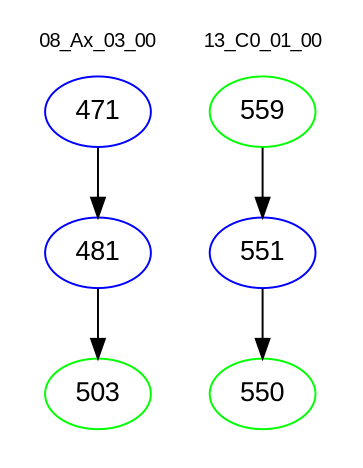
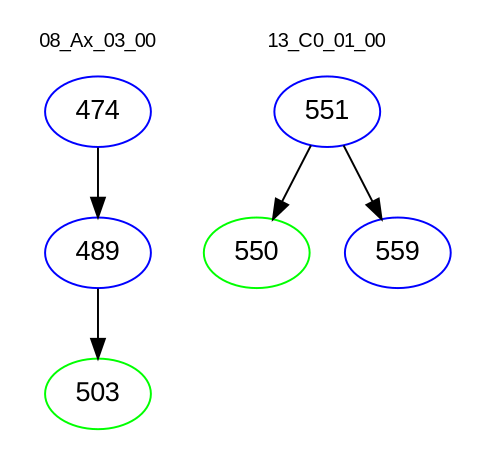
(98, 112) -> (98, 112)
(263, 112) -> (398, 253)
(263, 173) -> (358, 173)
(98, 253) -> (98, 253)
